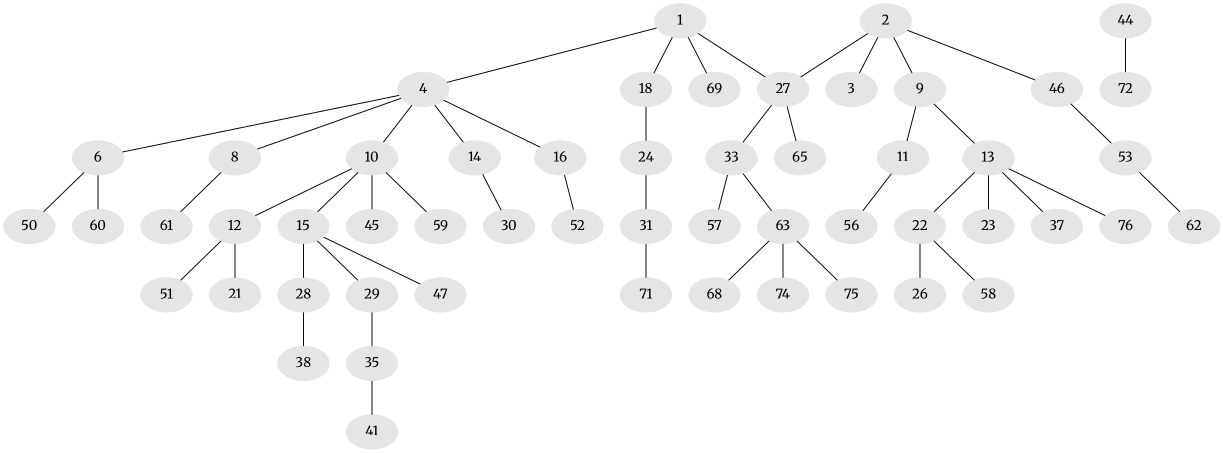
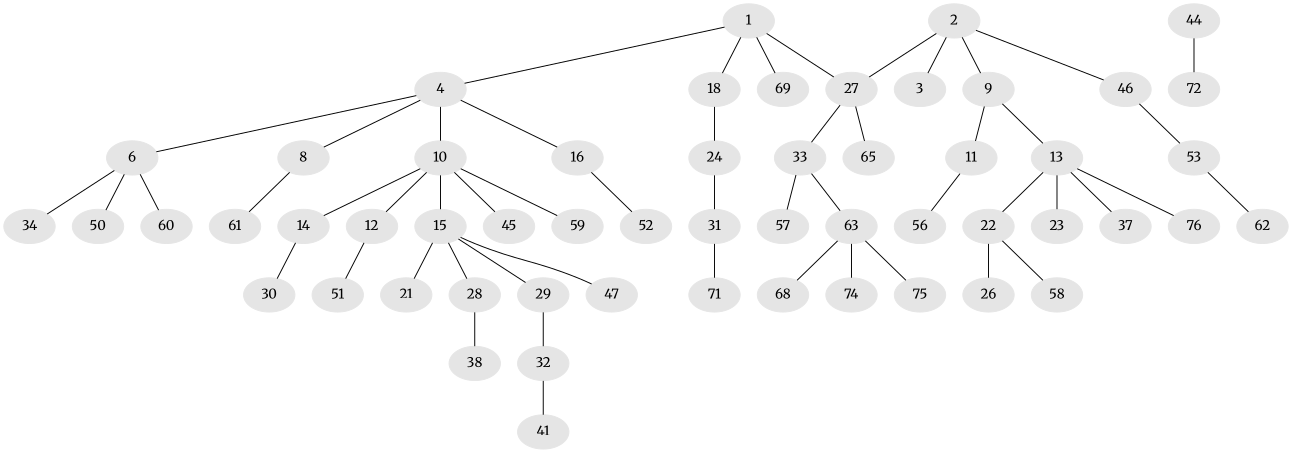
(449, 124) -> (372, 192)
none -> (29, 226)
(235, 261) -> (423, 261)
(372, 363) -> (543, 363)
